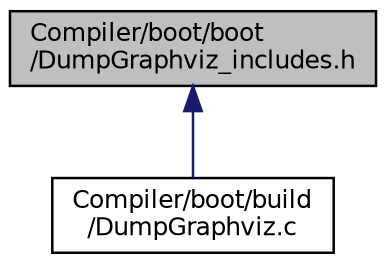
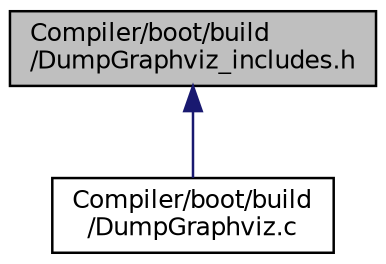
(193, 49) -> (193, 49)
